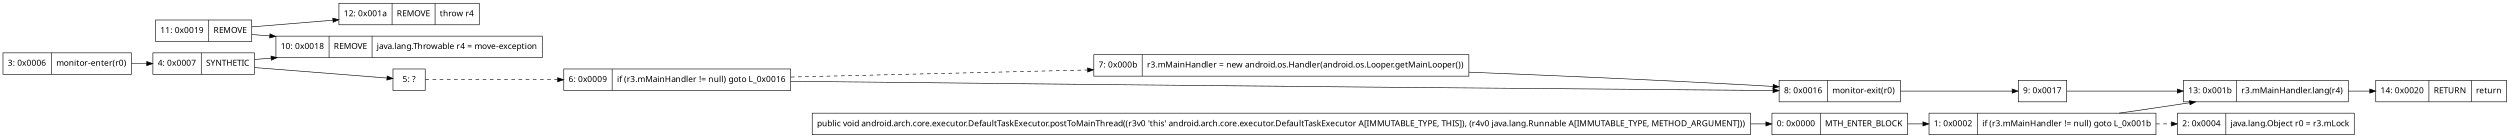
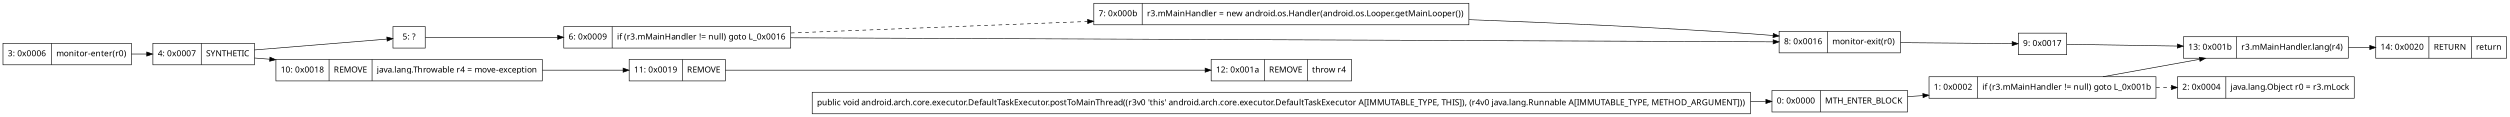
(261, 35) -> (583, 70)
(491, 80) -> (491, 37)
